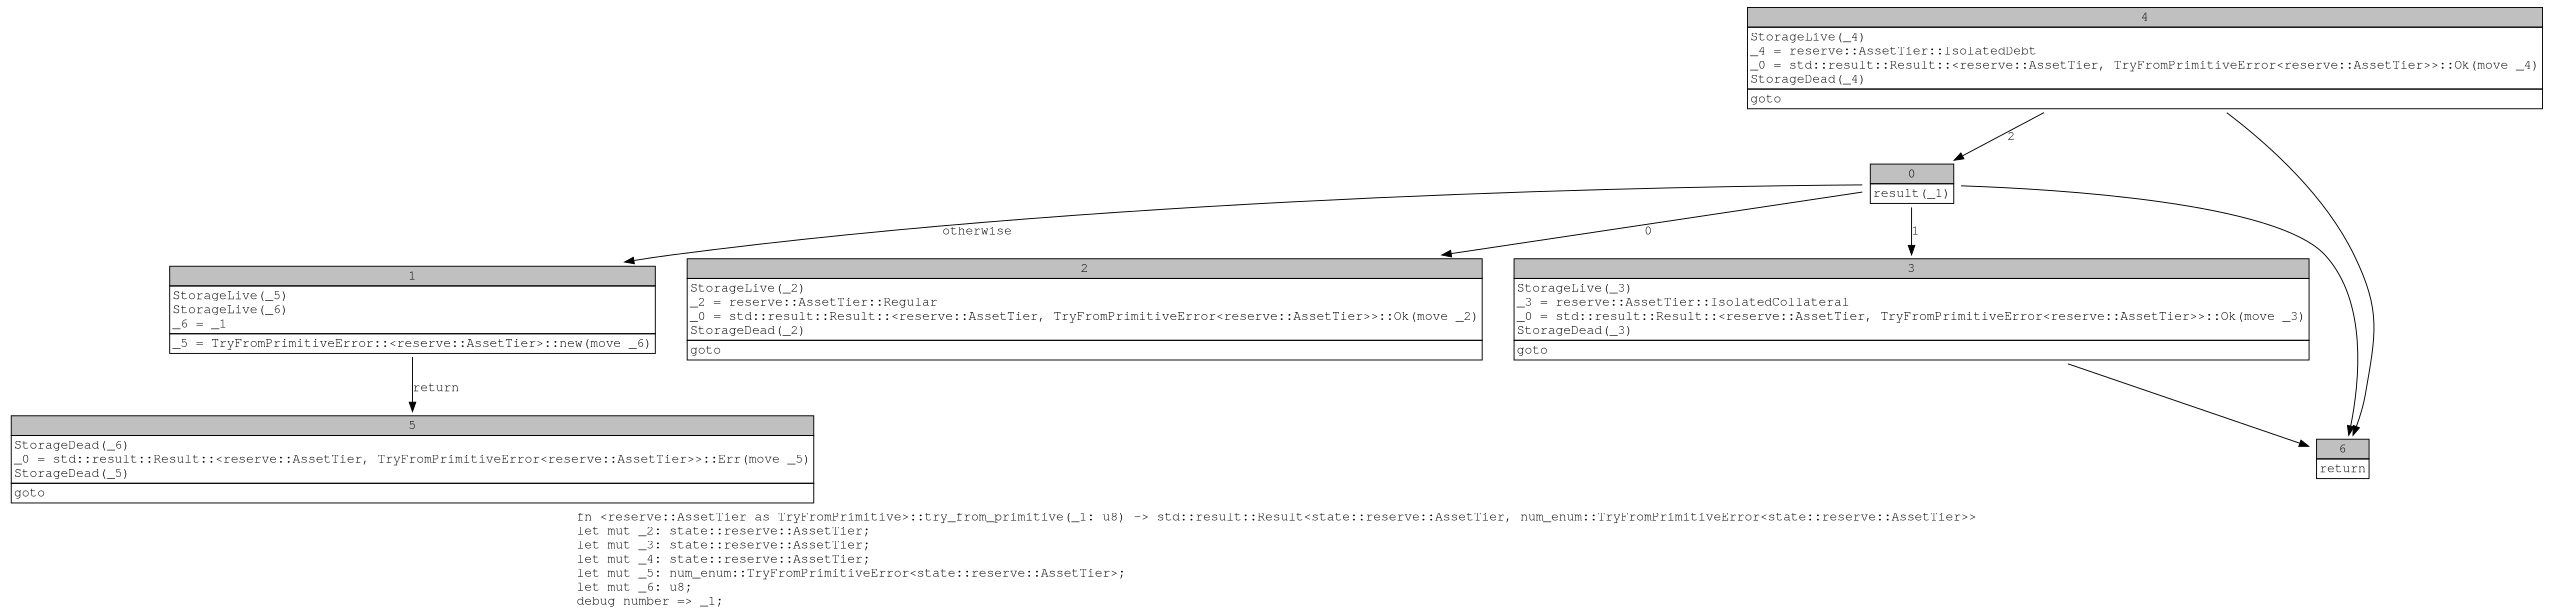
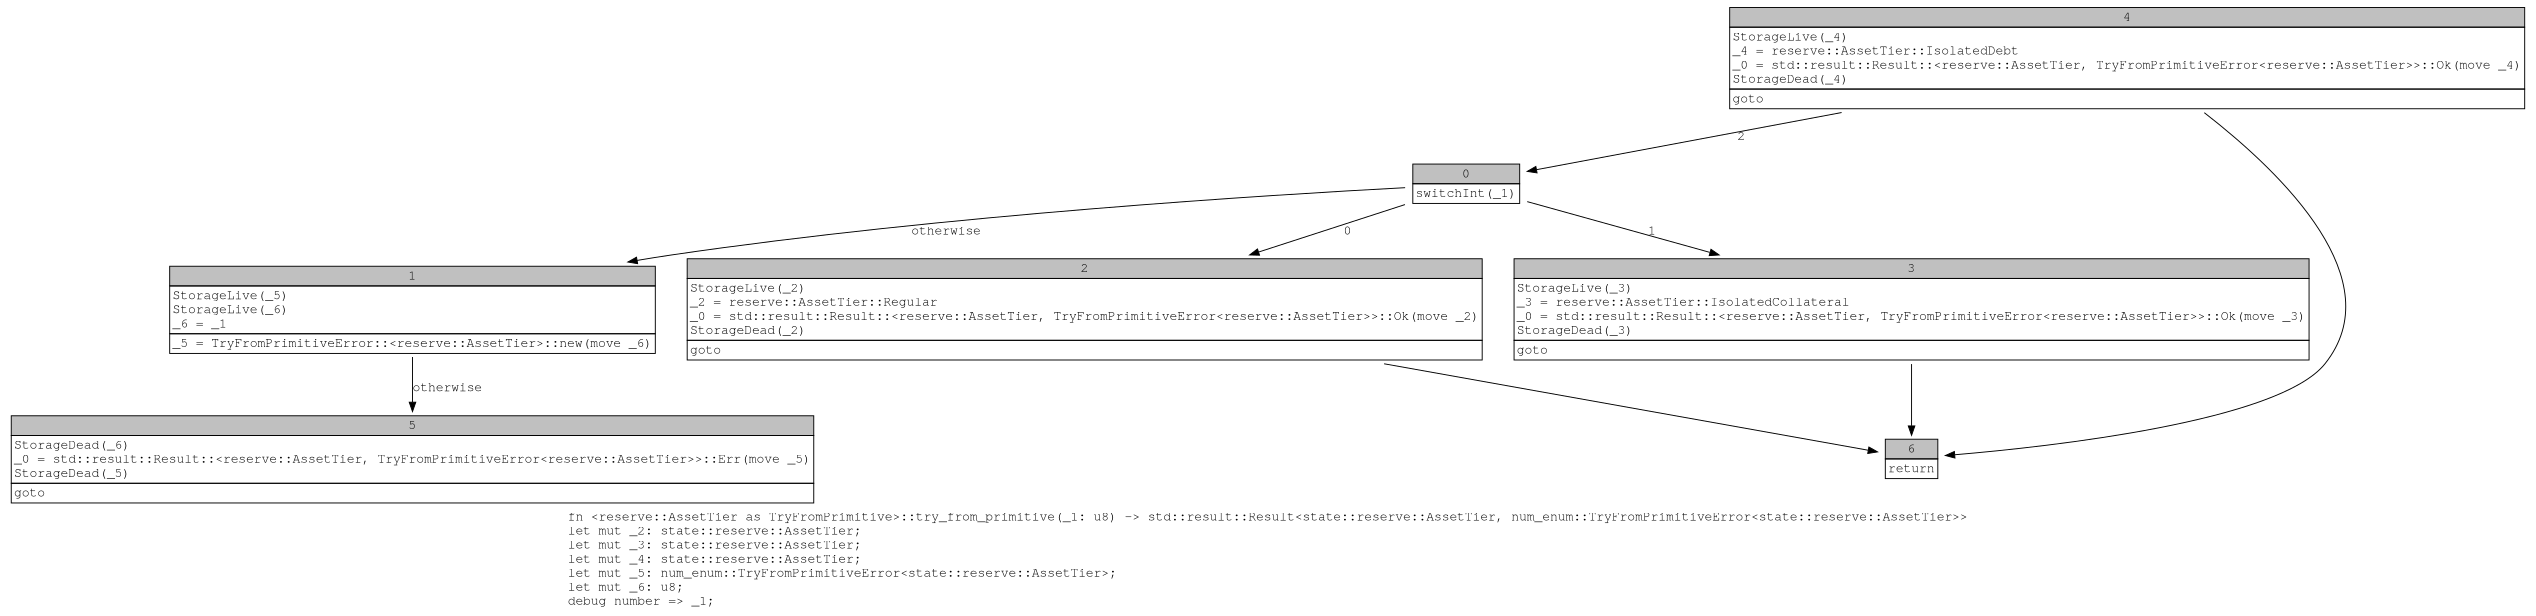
(1912, 193) -> (1466, 193)
(2236, 216) -> (1626, 407)
(436, 388) -> (448, 388)
